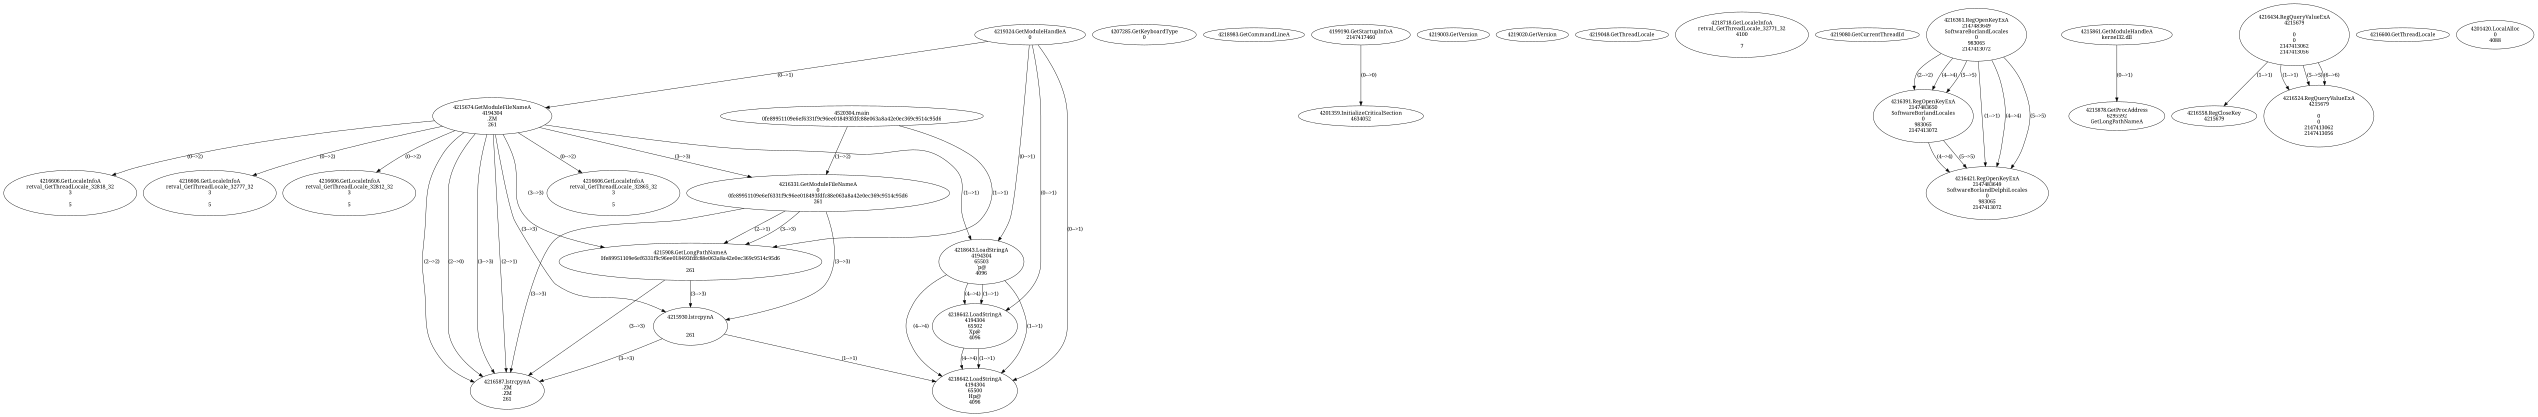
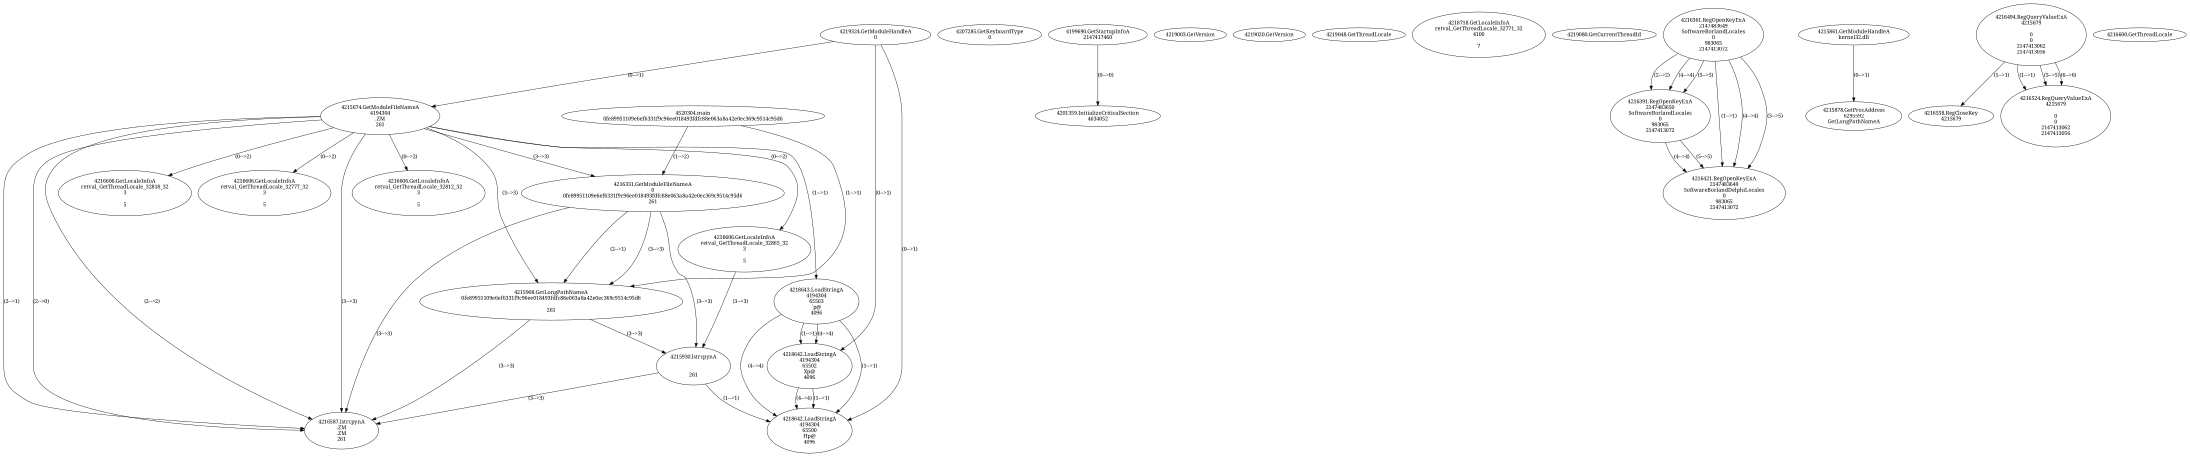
(1254, 35) -> none
(1361, 35) -> (1098, 35)
(2294, 35) -> (2031, 35)
(2495, 35) -> none
(1020, 143) -> none
(536, 257) -> (721, 308)
